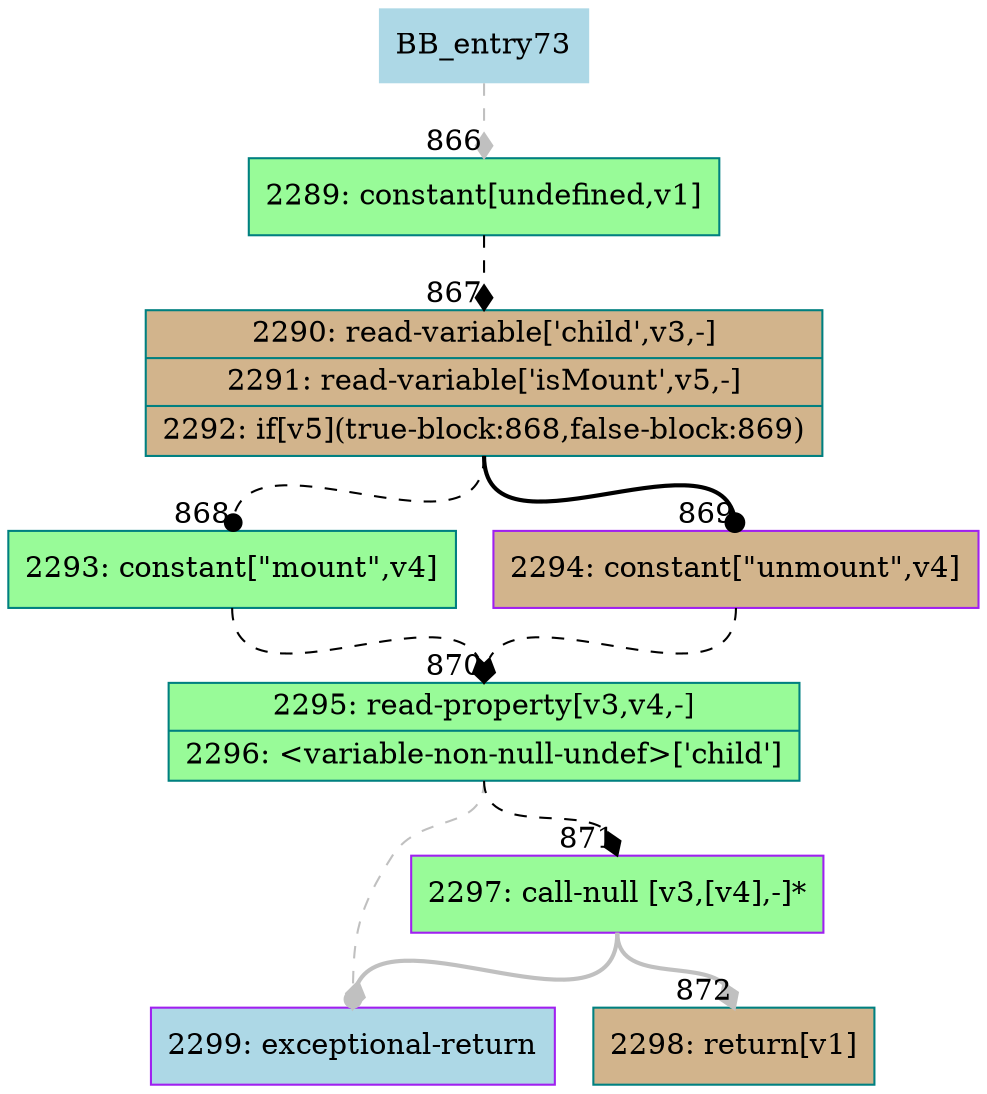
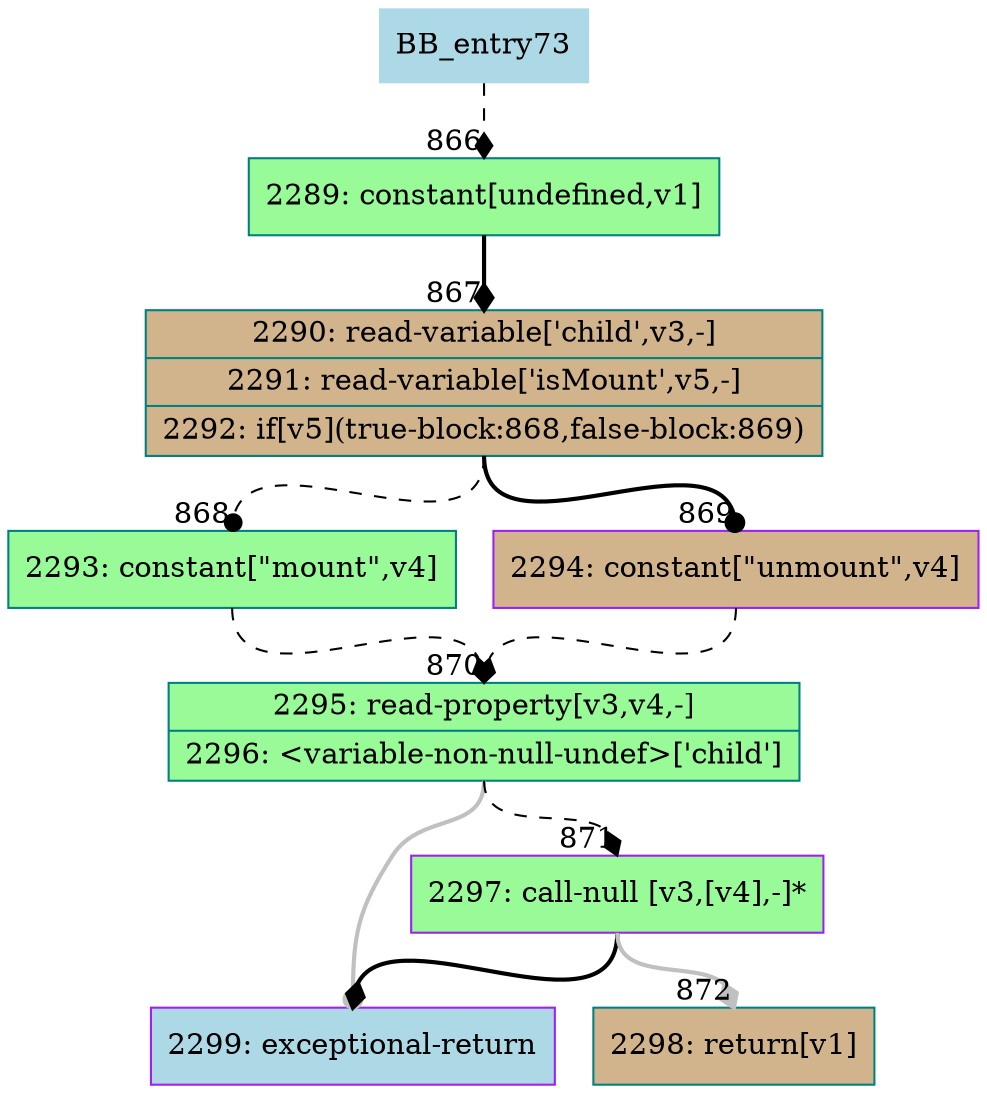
(484, 108) -> (484, 108)
(484, 260) -> (484, 260)
(388, 863) -> (388, 863)
(497, 972) -> (497, 972)
